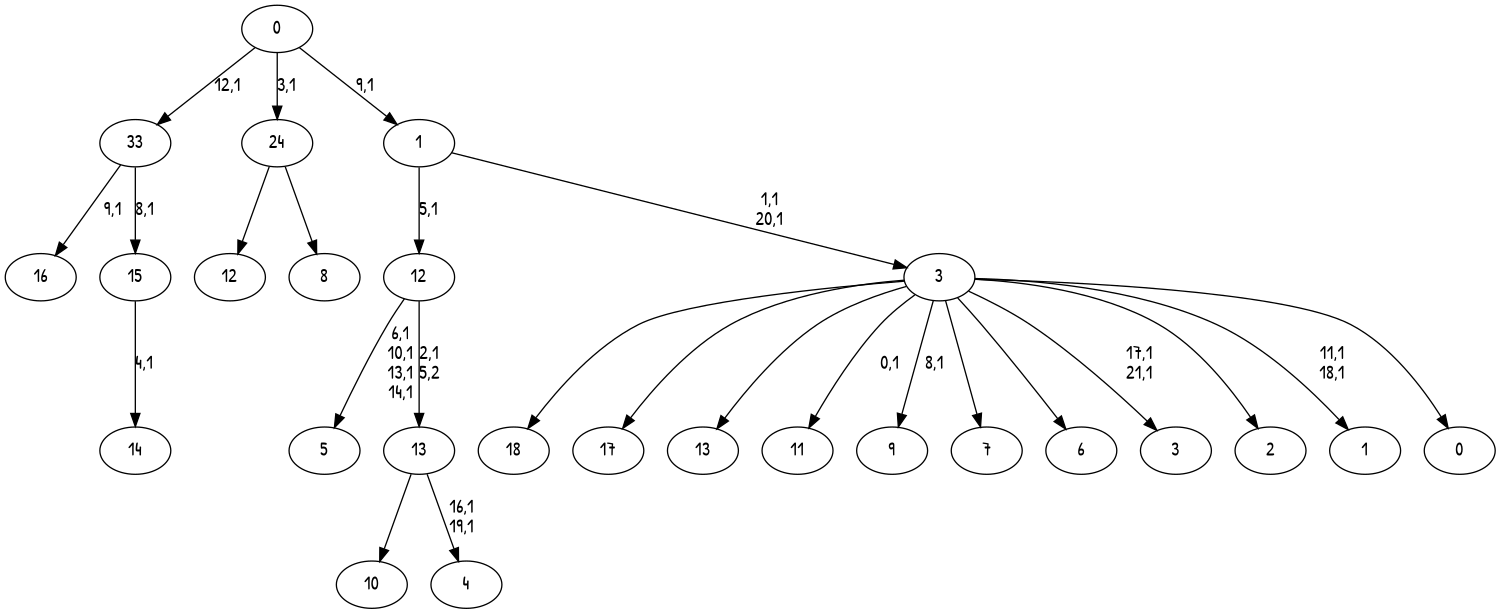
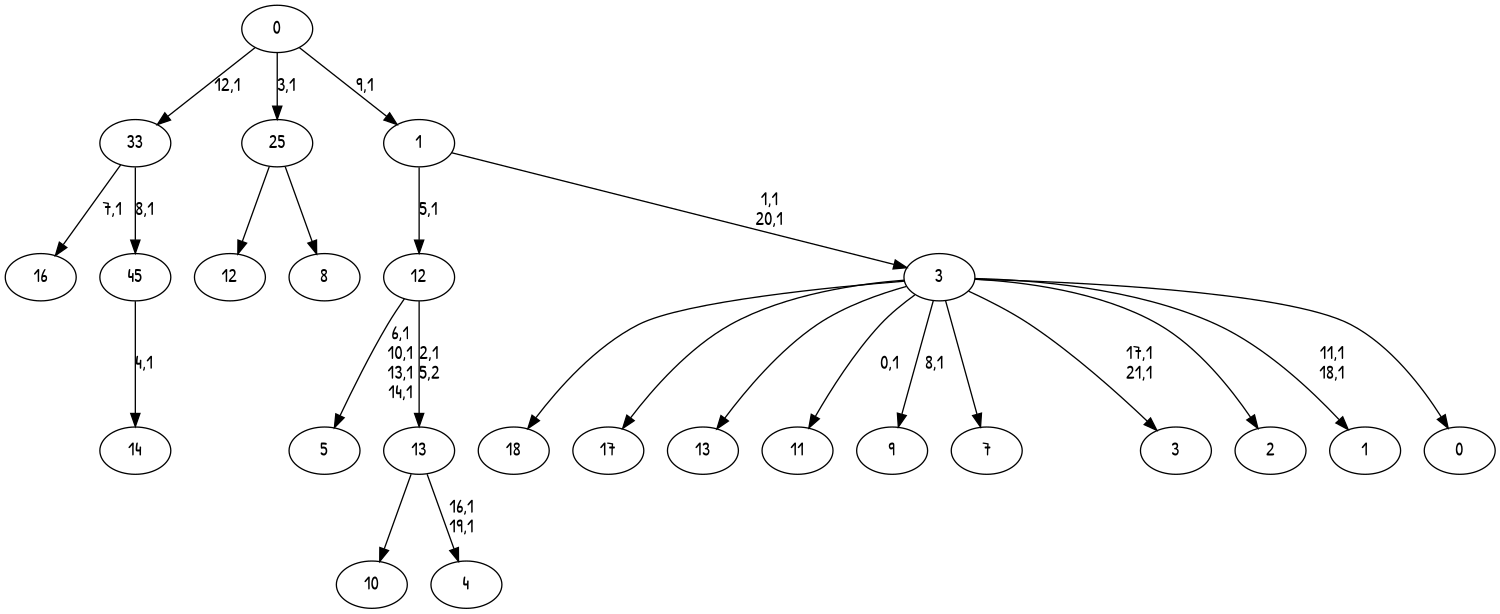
(277, 143) -> (277, 143)
(113, 210) -> (113, 210)
(135, 277) -> (135, 277)
(1081, 451) -> none
